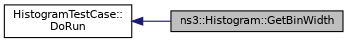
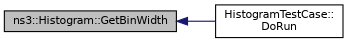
(157, 21) -> (202, 21)
